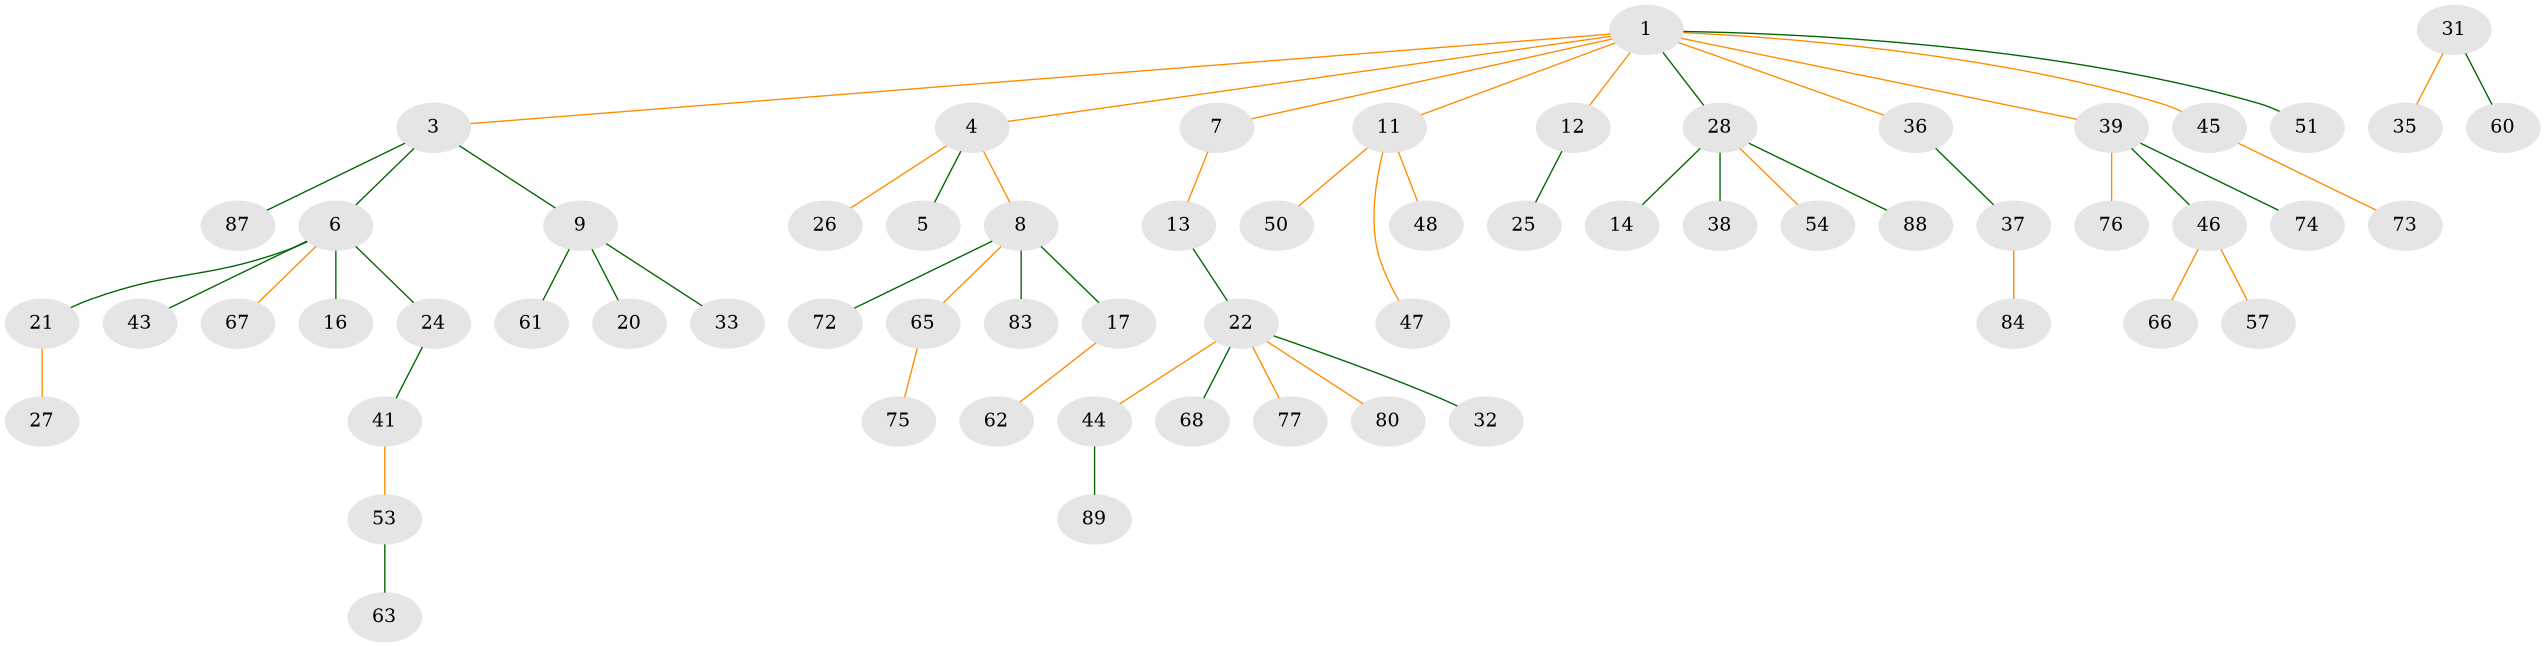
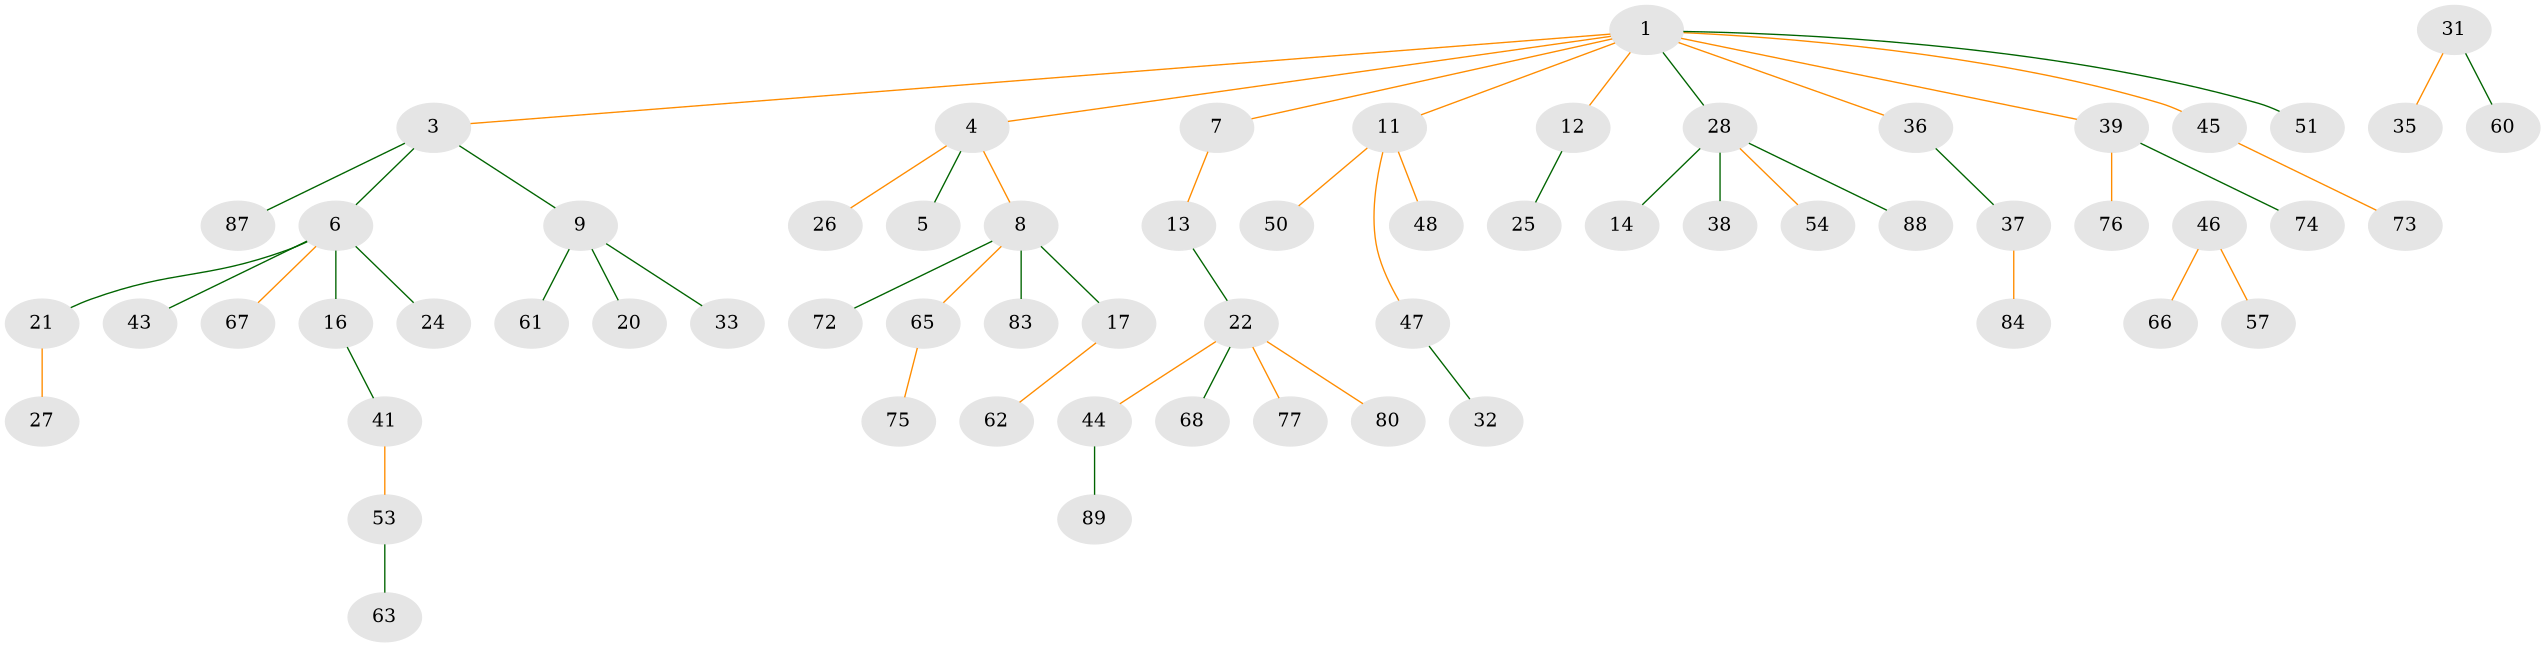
(2160, 177) -> none
(1366, 369) -> (1449, 373)
(409, 373) -> (360, 373)
